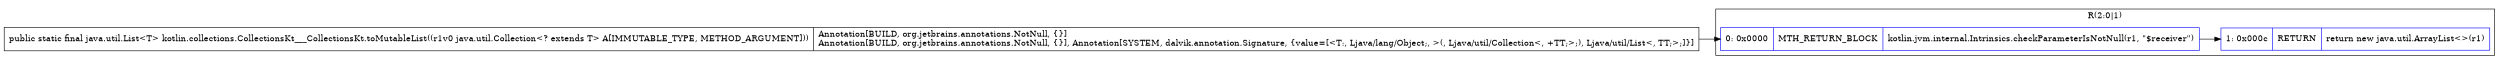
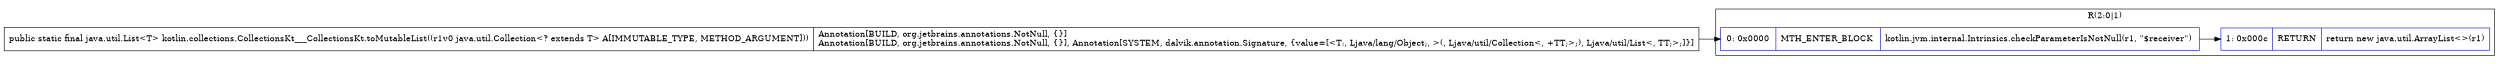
(1828, 39) -> (1827, 39)
